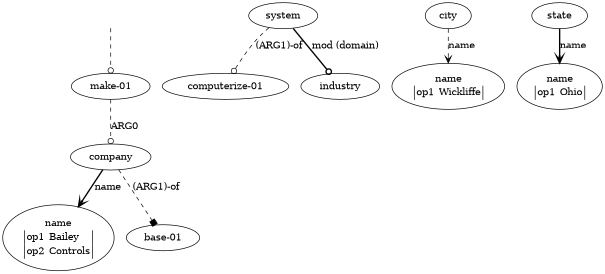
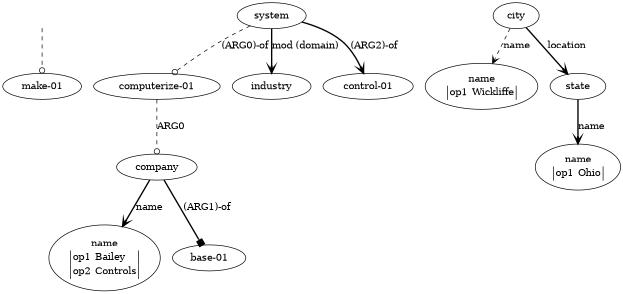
(279, 46) -> (245, 46)
none -> (545, 48)
(310, 49) -> (272, 47)
none -> (368, 86)
(111, 119) -> (157, 124)
(135, 194) -> (181, 210)
